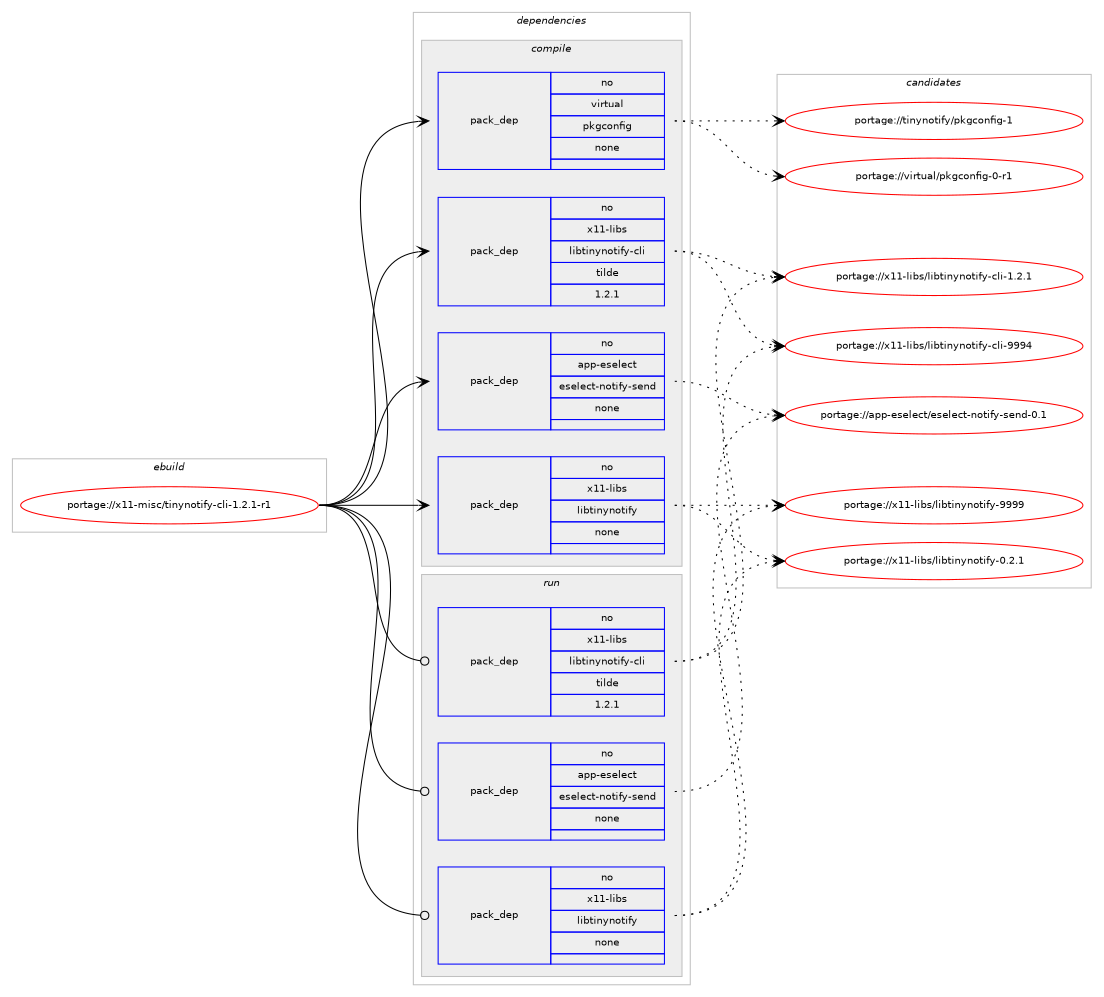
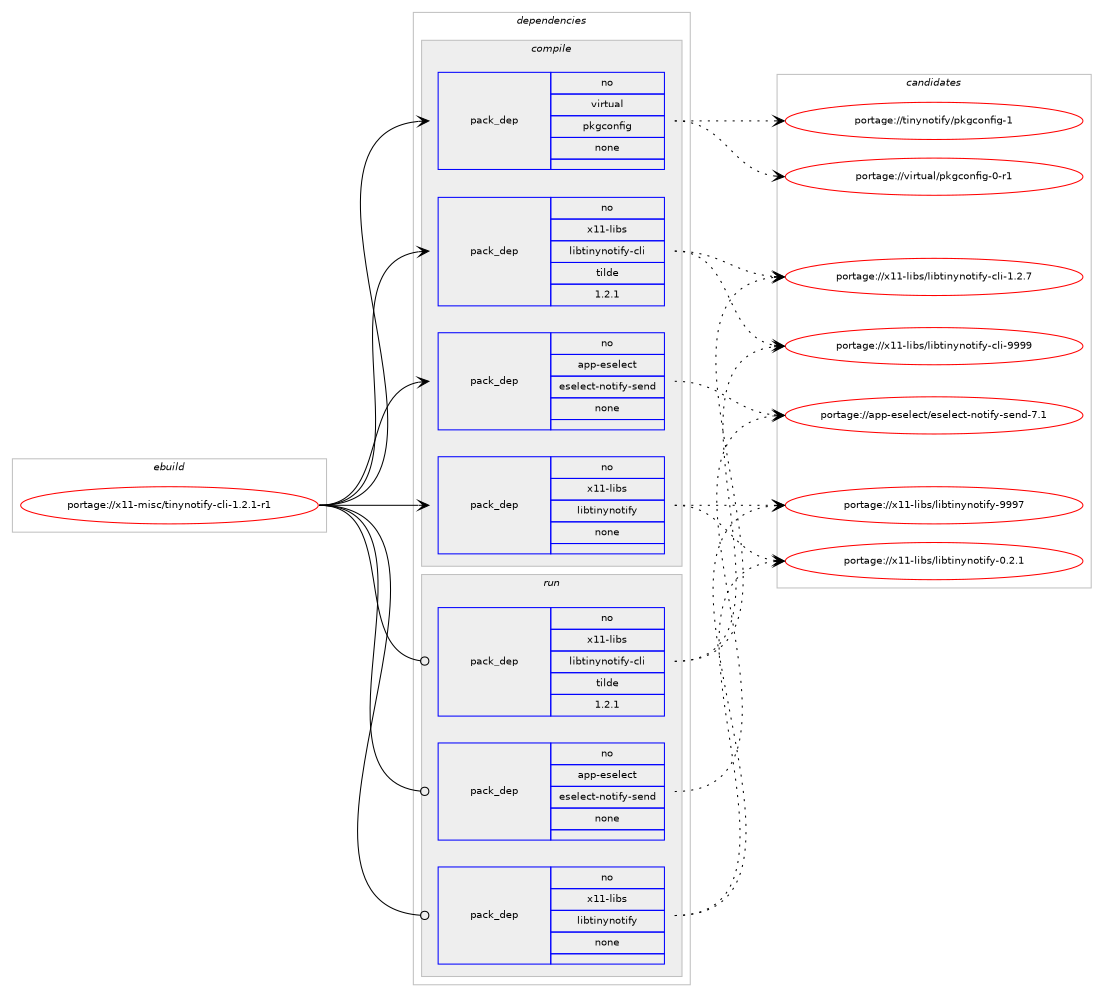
(934, 277) -> (934, 277)
(934, 346) -> (934, 346)
(934, 415) -> (934, 415)
(934, 505) -> (934, 505)
